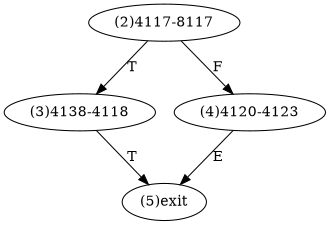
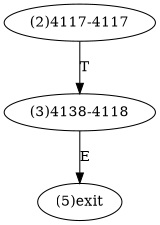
(164, 23) -> (80, 23)
(250, 112) -> none
(132, 157) -> (85, 157)
